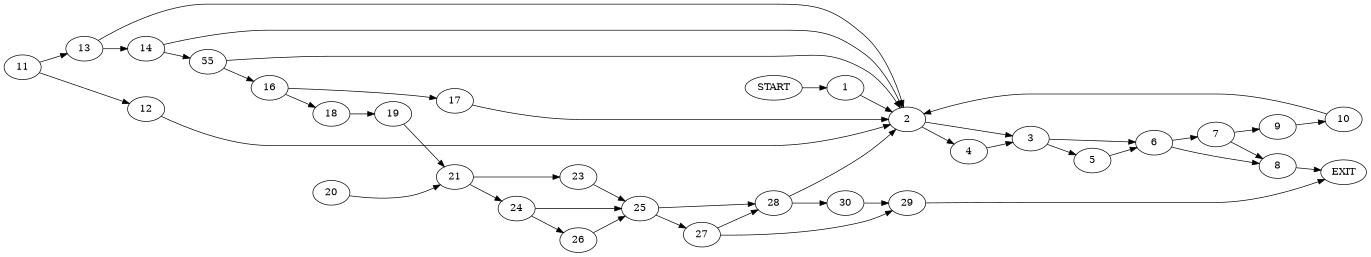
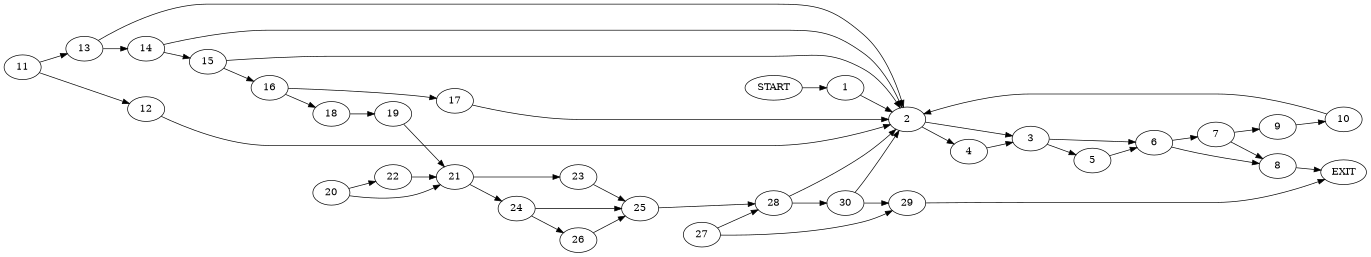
(208, 62) -> (208, 62)
none -> (876, 165)
none -> (393, 177)
(668, 220) -> none
